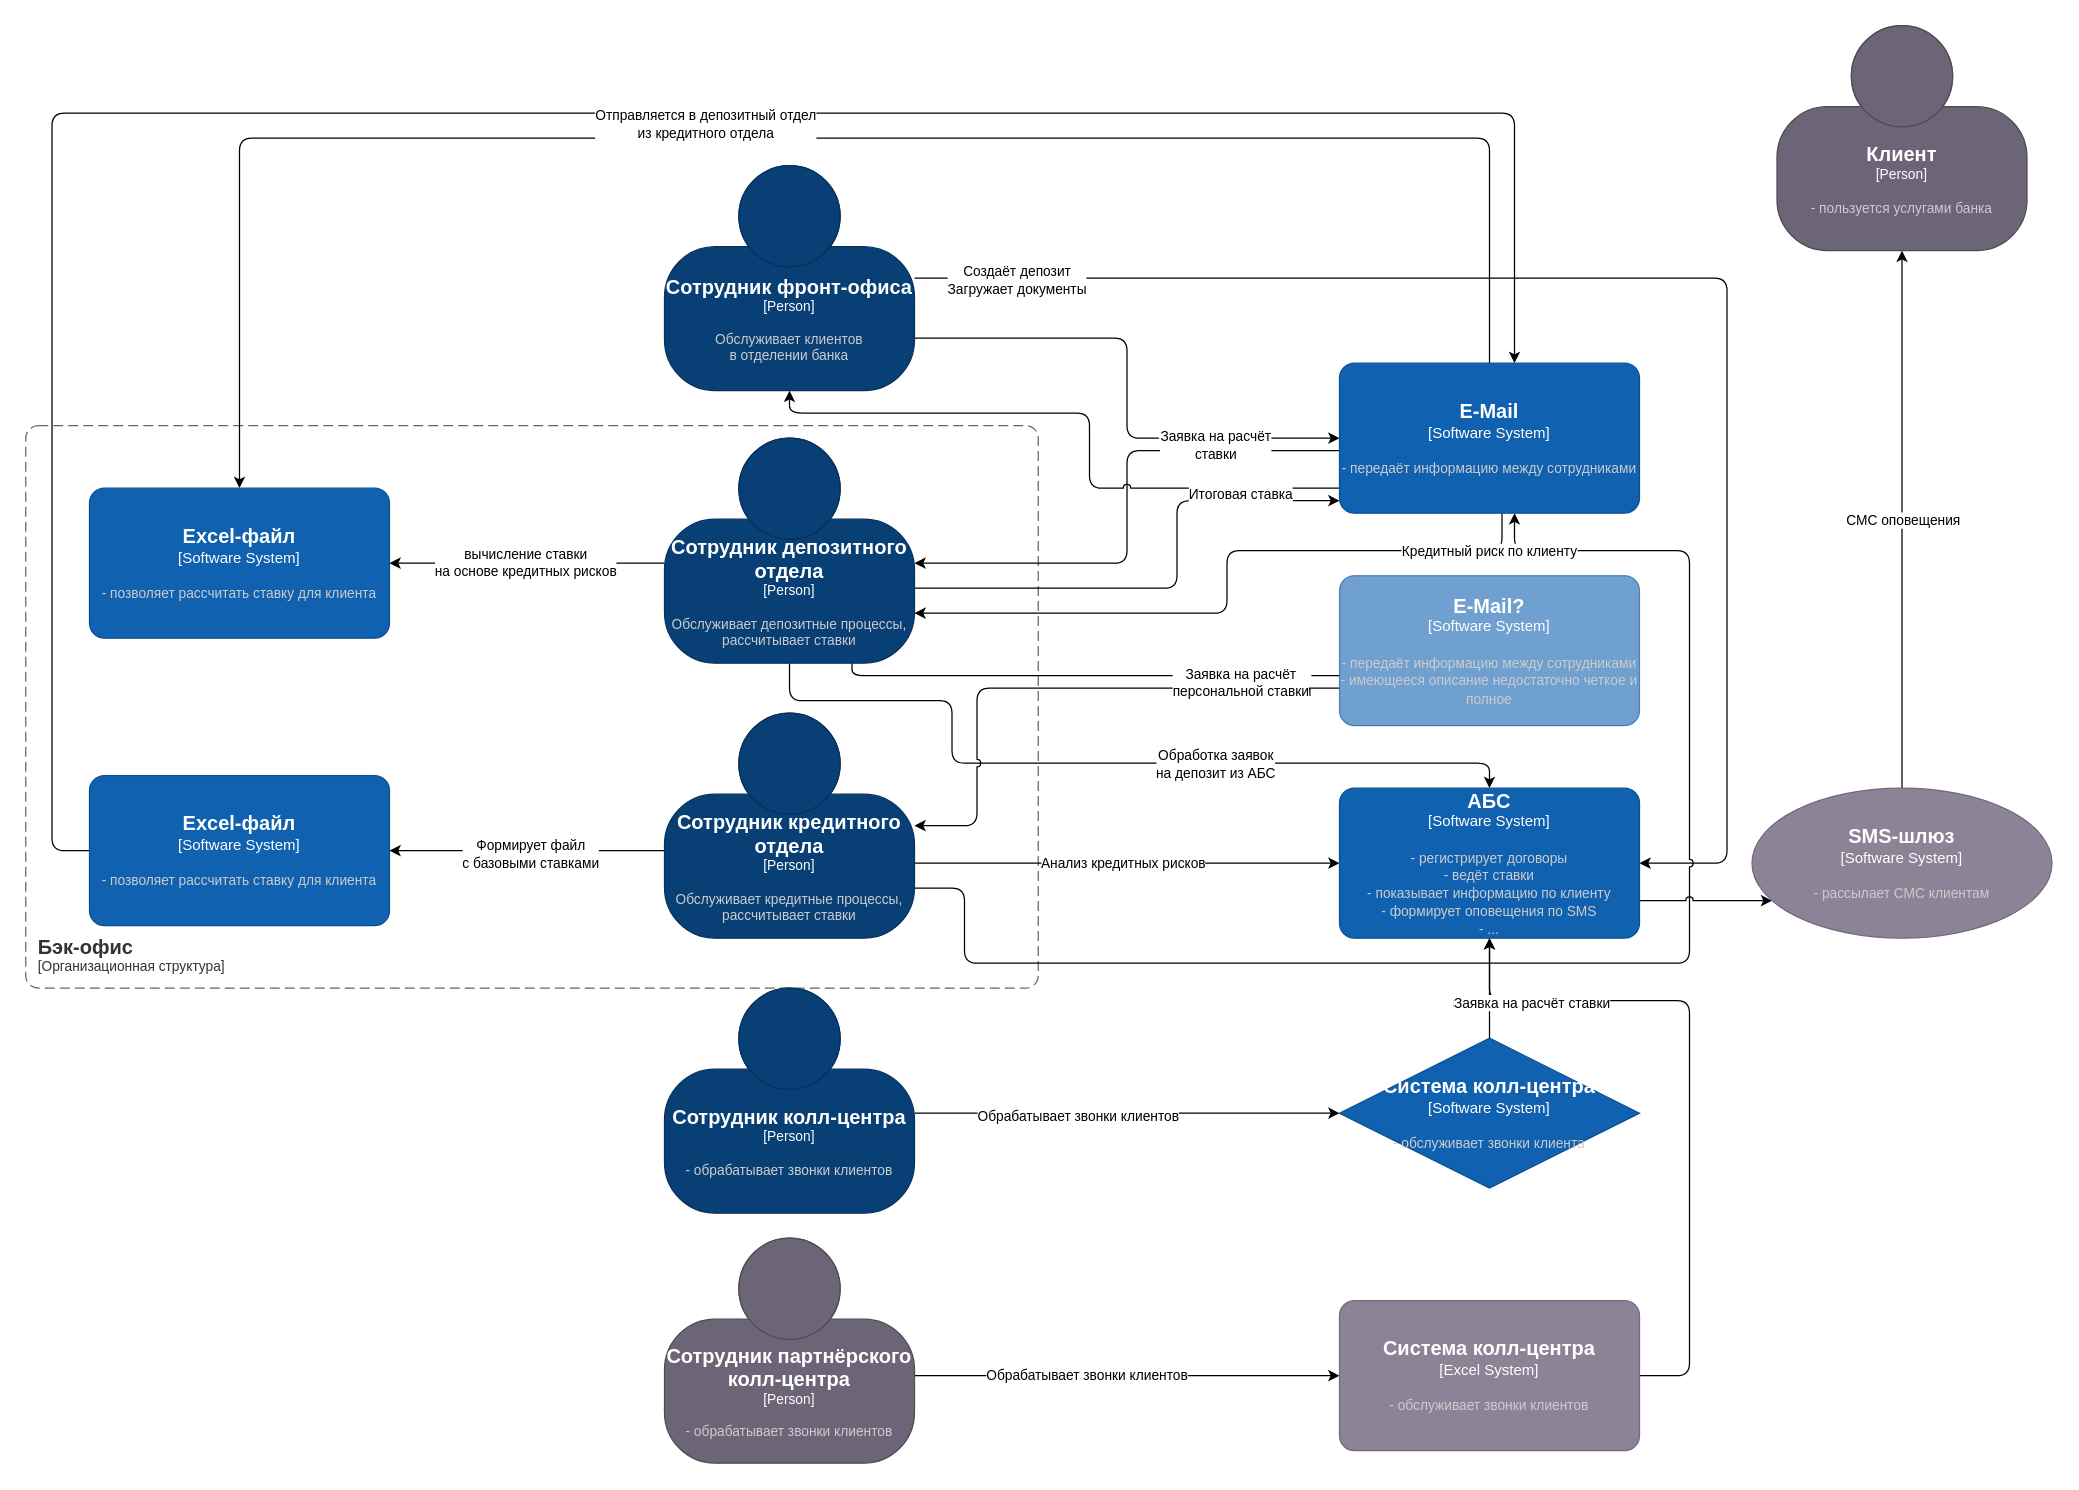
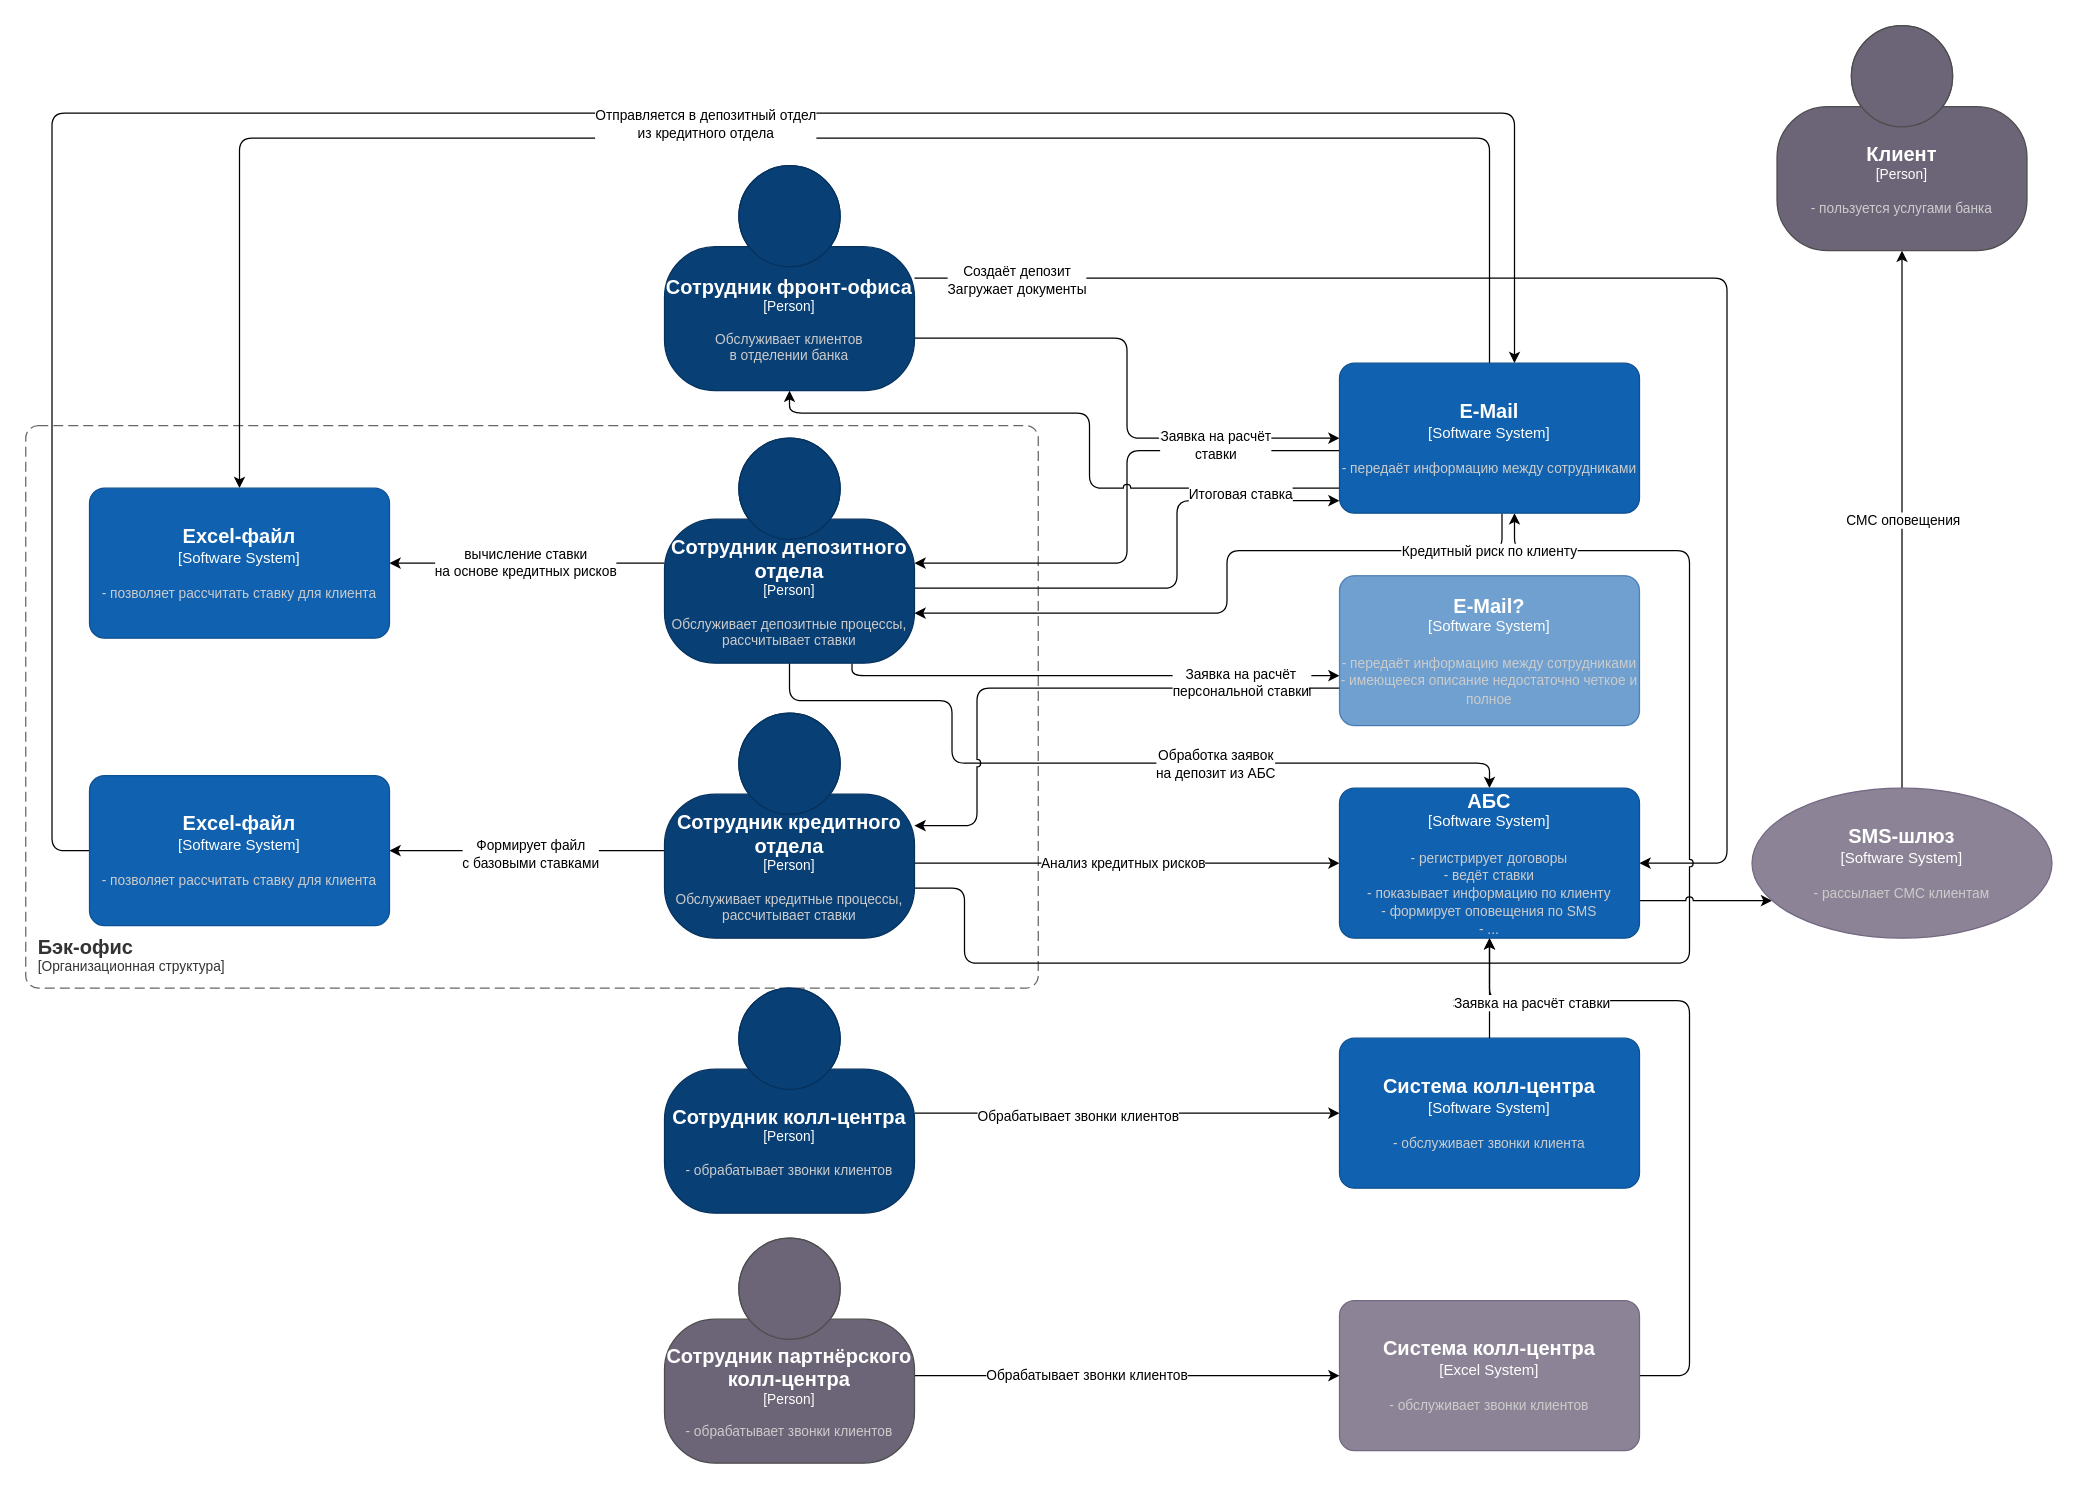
(1332, 676) -> (1329, 676)
(1489, 1113) -> (1489, 1113)
